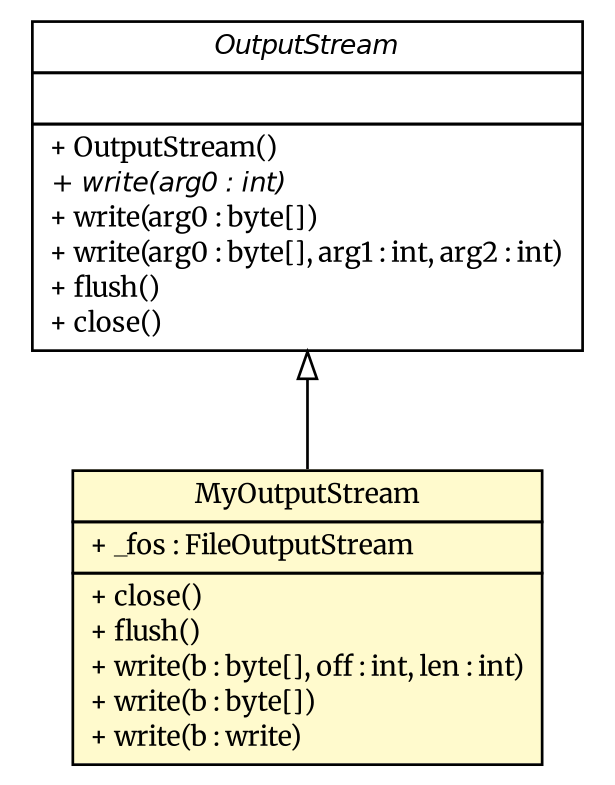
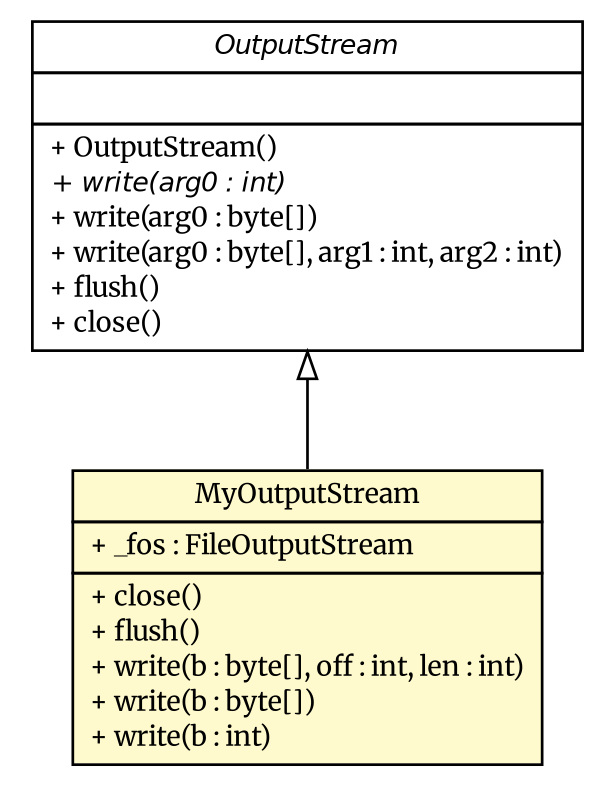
(197, 738) -> (182, 738)
